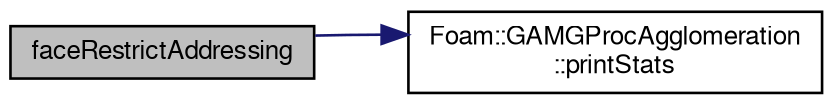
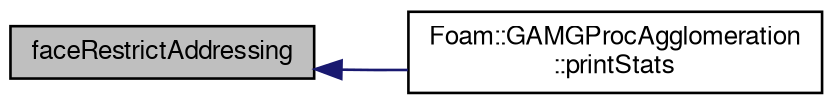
(348, 35) -> (375, 70)
